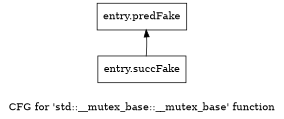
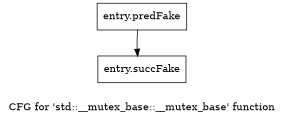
(147, 47) -> (137, 39)
